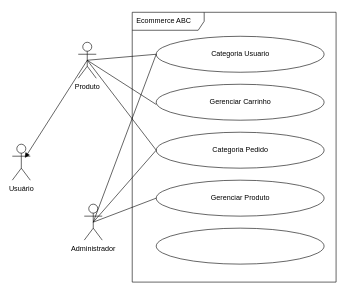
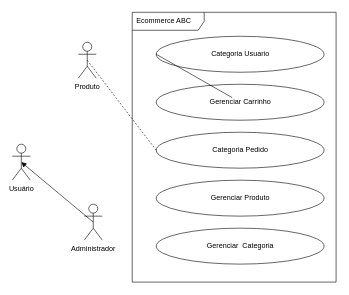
(124, 57) -> none
(124, 84) -> none
(123, 106) -> (123, 106)
(57, 108) -> none
(113, 169) -> (195, 76)
(126, 185) -> none
none -> (58, 193)
(129, 209) -> none
none -> (240, 246)
